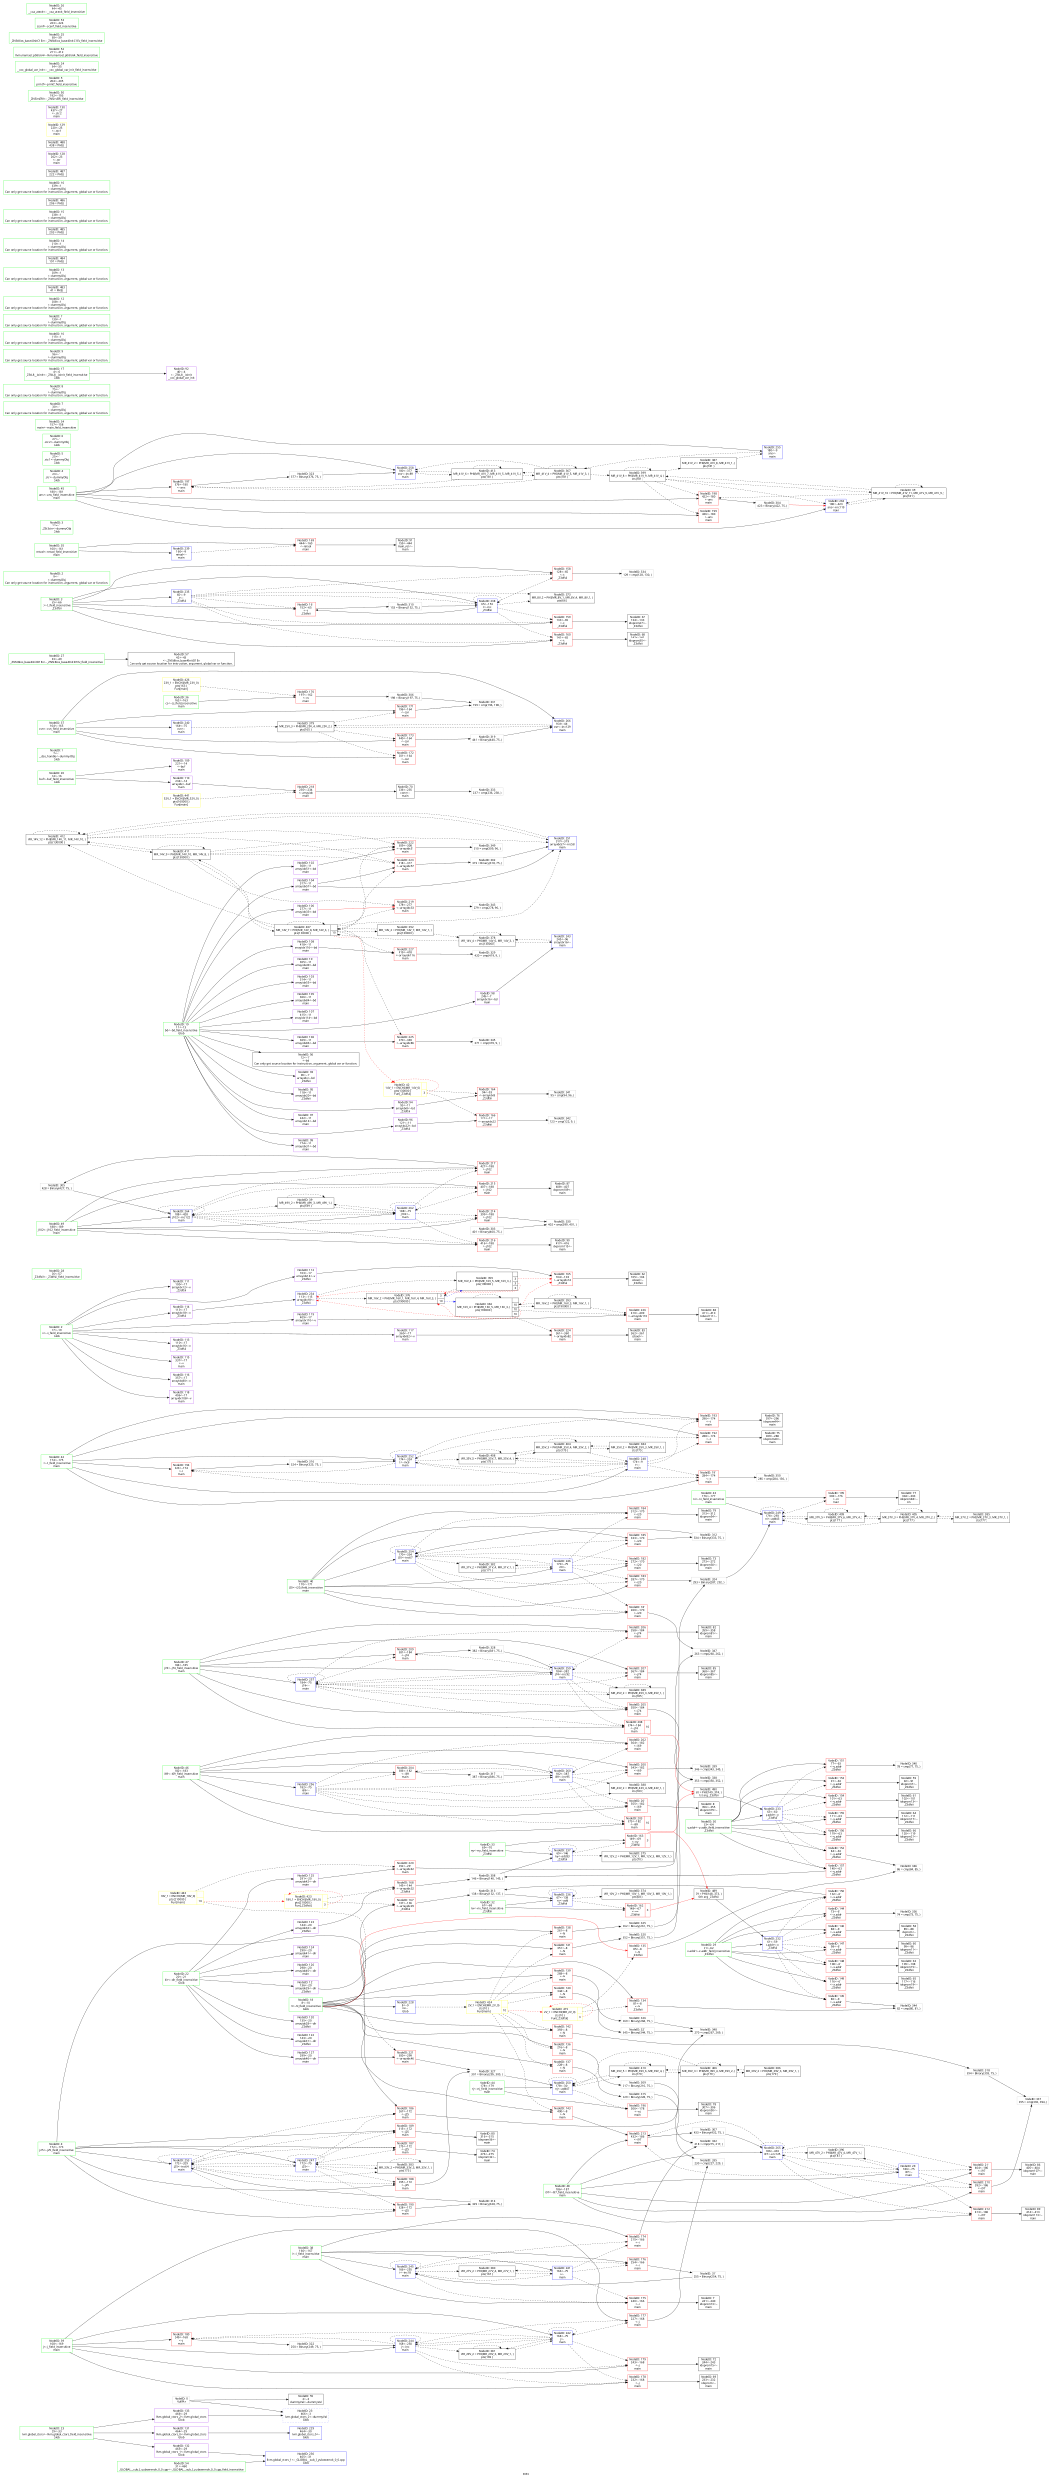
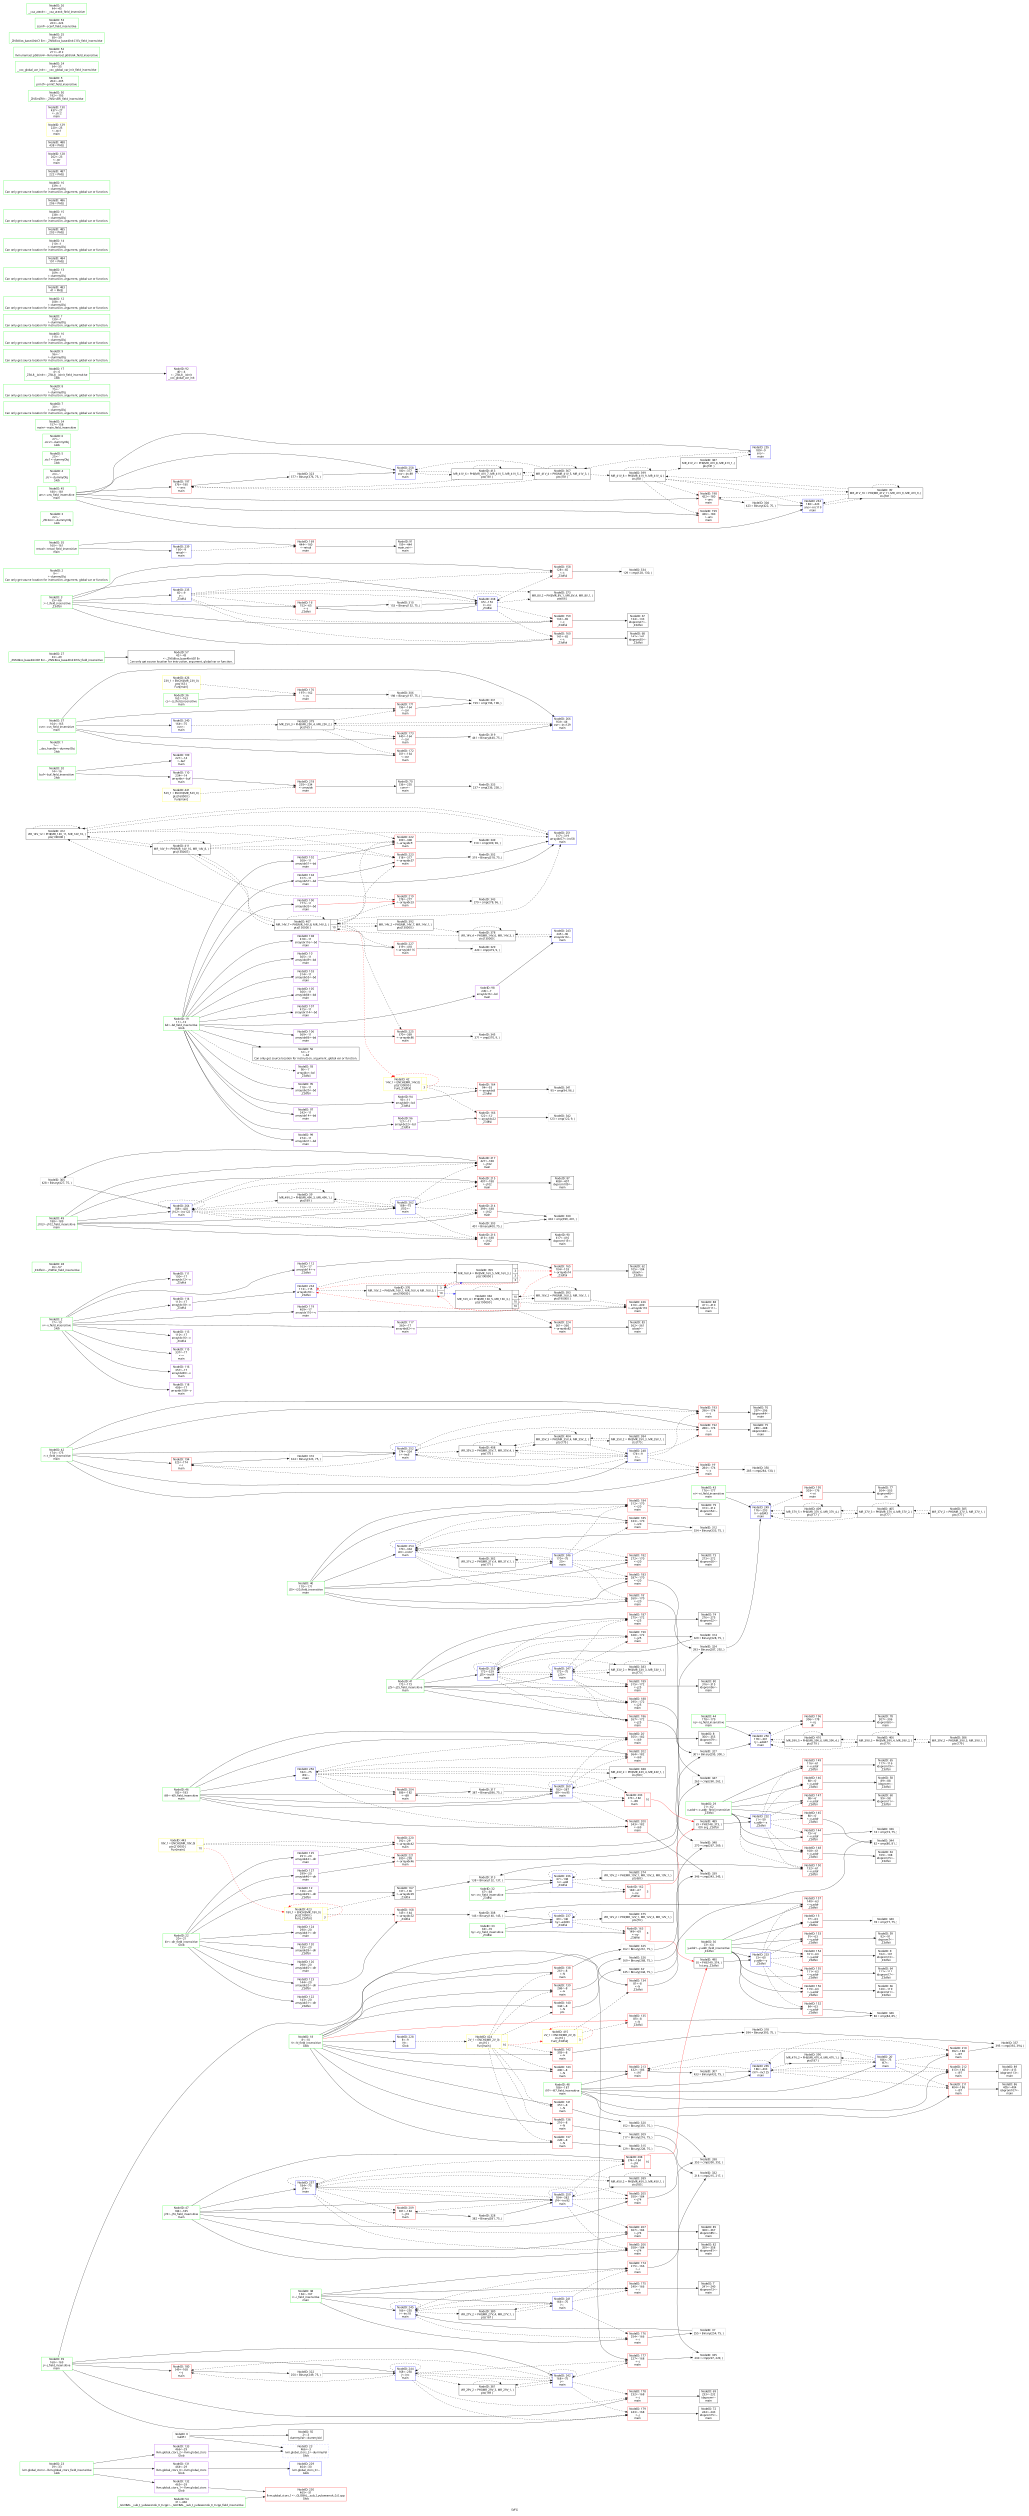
(806, 505) -> (789, 505)
(240, 1063) -> (240, 1058)
none -> (464, 1768)
(405, 1905) -> (405, 1893)
(765, 1911) -> (752, 1854)
(562, 1997) -> (562, 2012)
(673, 2031) -> (676, 1914)
(638, 2115) -> (813, 1726)
(306, 2459) -> (306, 2494)
